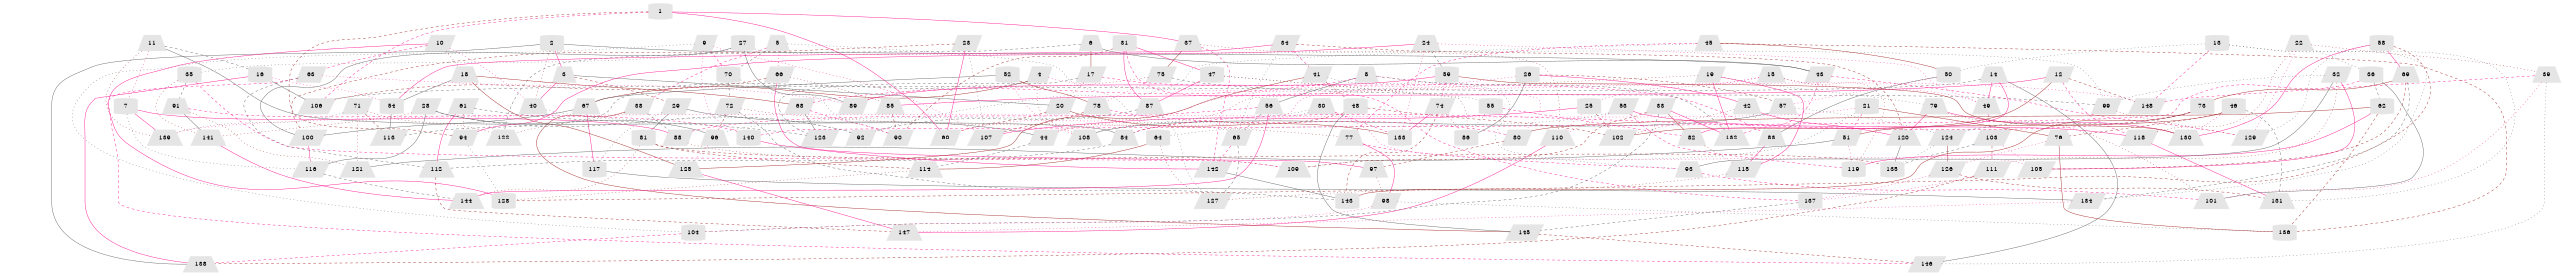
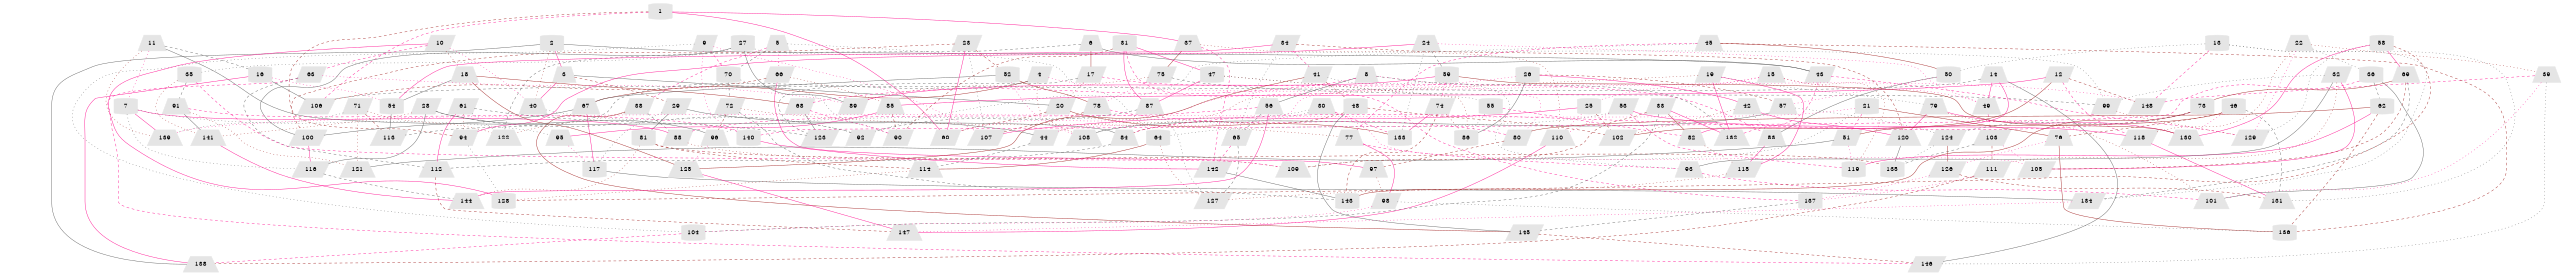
none -> (988, 59)
(1411, 98) -> (1411, 98)
none -> (560, 138)
